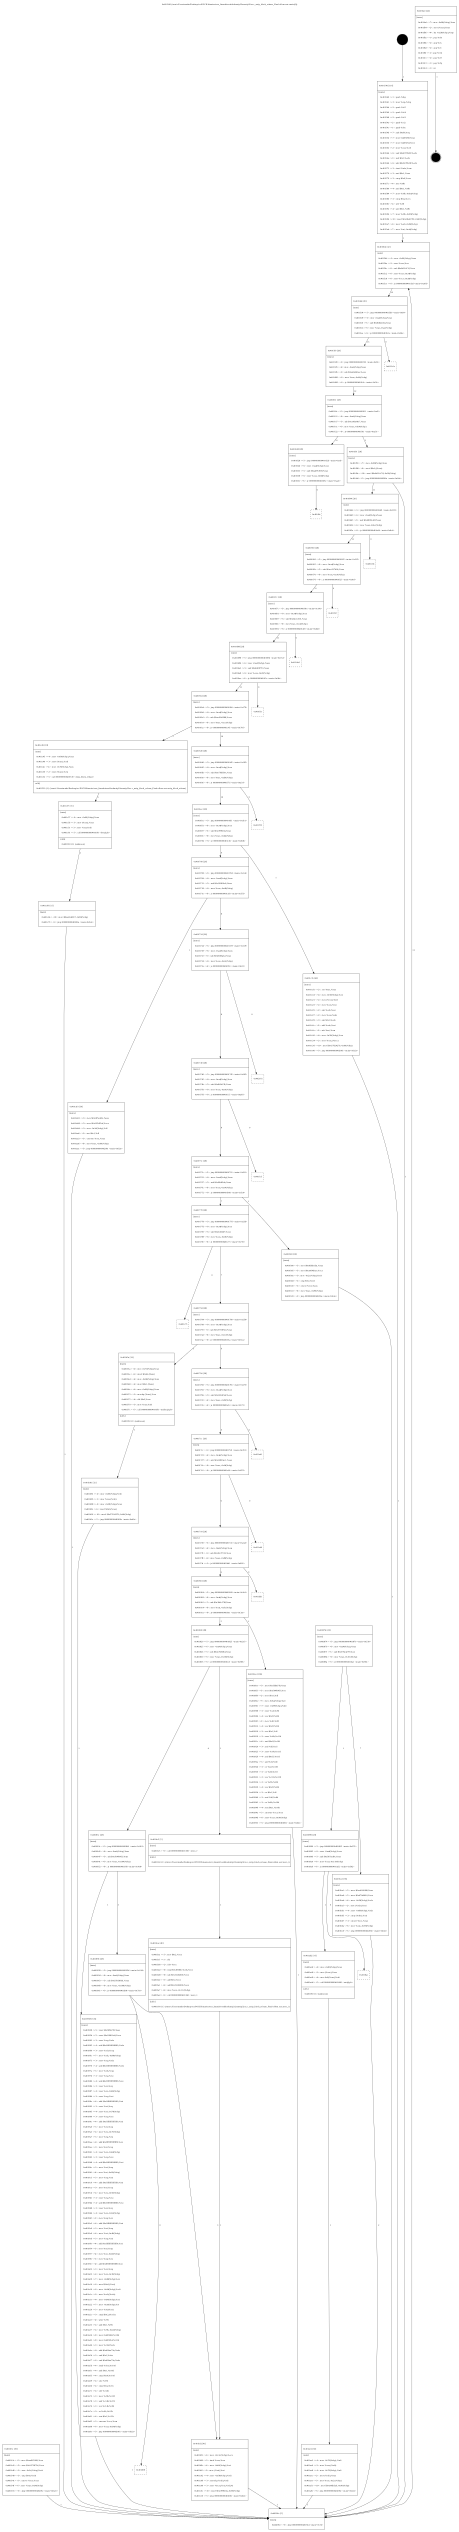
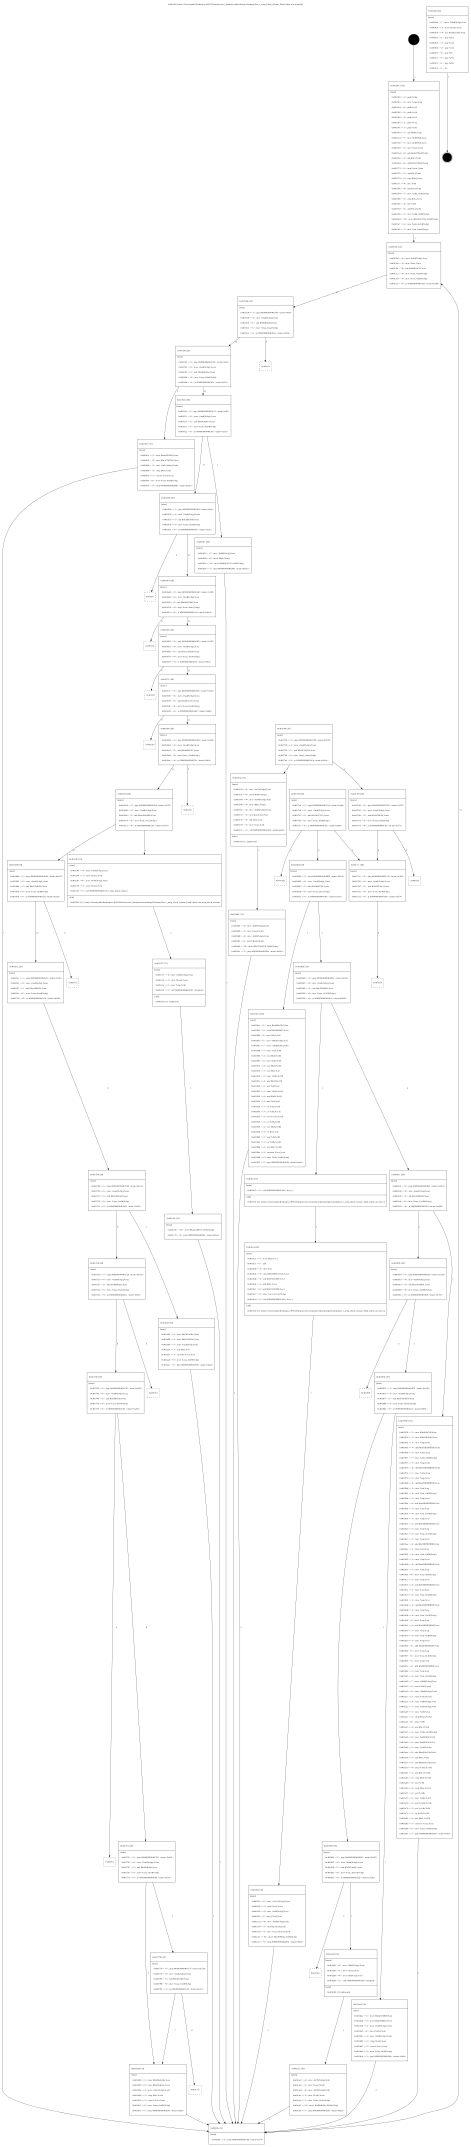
none -> (168, 411)
(373, 488) -> (187, 554)
(331, 1014) -> none
(220, 1274) -> (169, 2028)
(220, 1500) -> (346, 845)
(192, 2206) -> (411, 1335)
